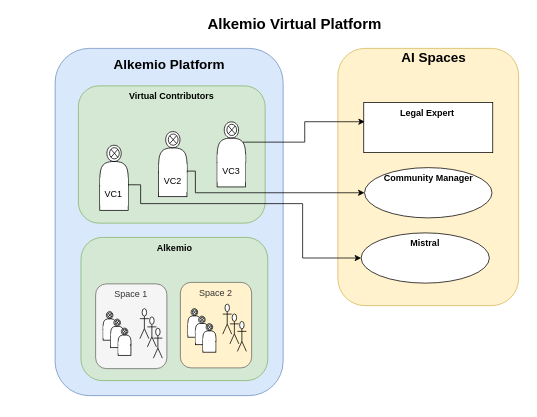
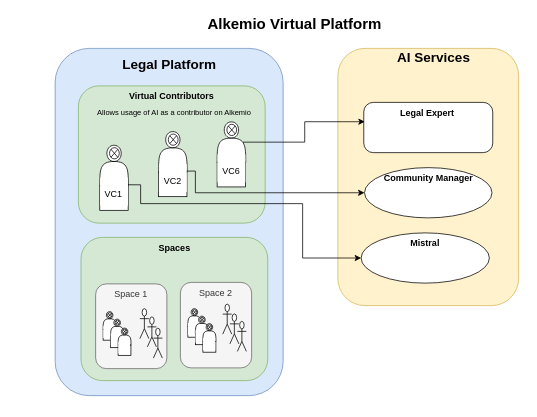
(434, 58) -> (434, 58)
(170, 65) -> (170, 65)
none -> (174, 112)
(428, 128) -> (428, 128)
(231, 171) -> (231, 171)
(175, 248) -> (175, 248)
(216, 325) -> (216, 325)
